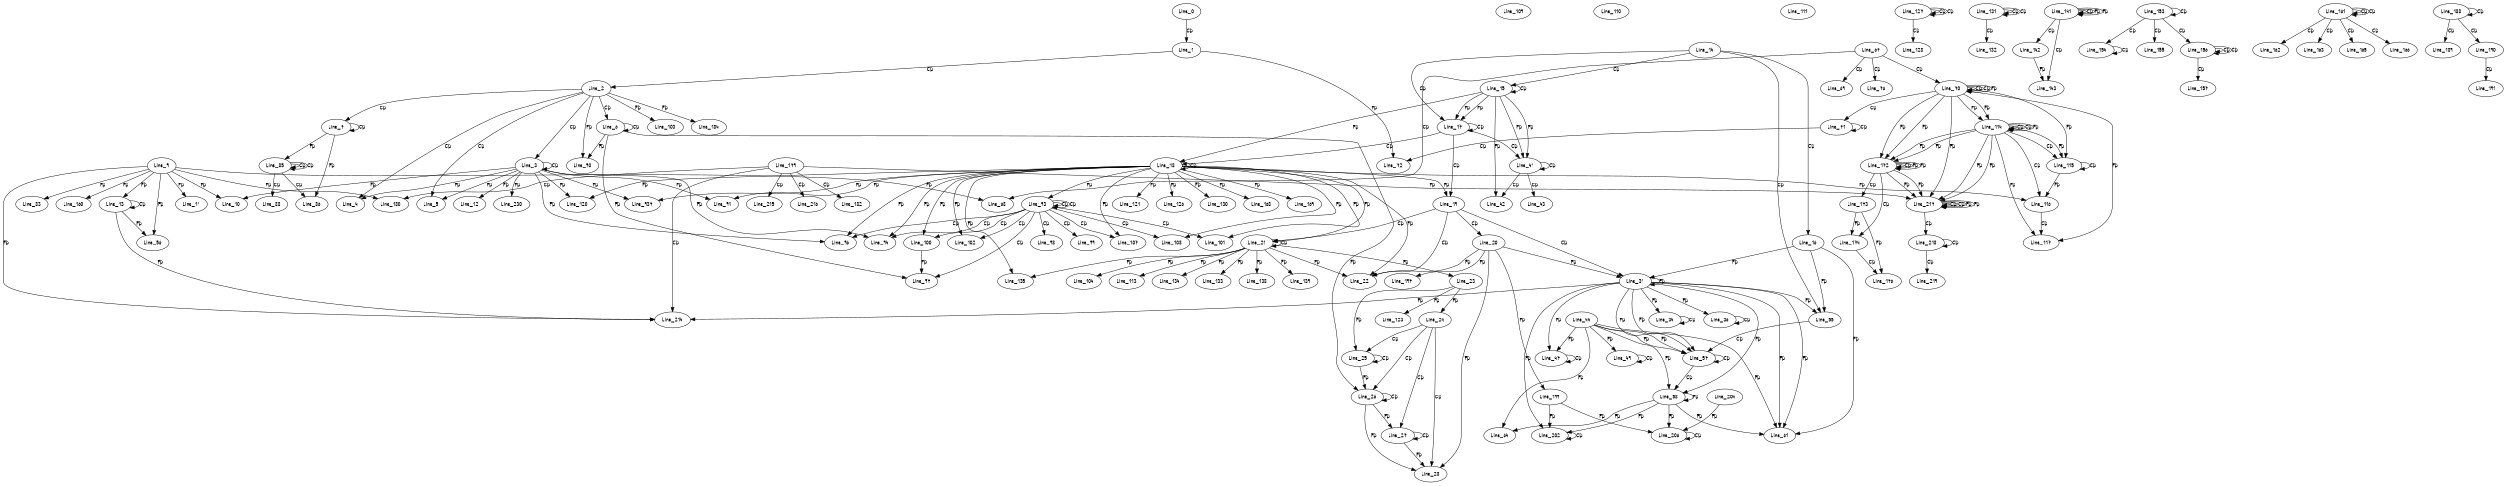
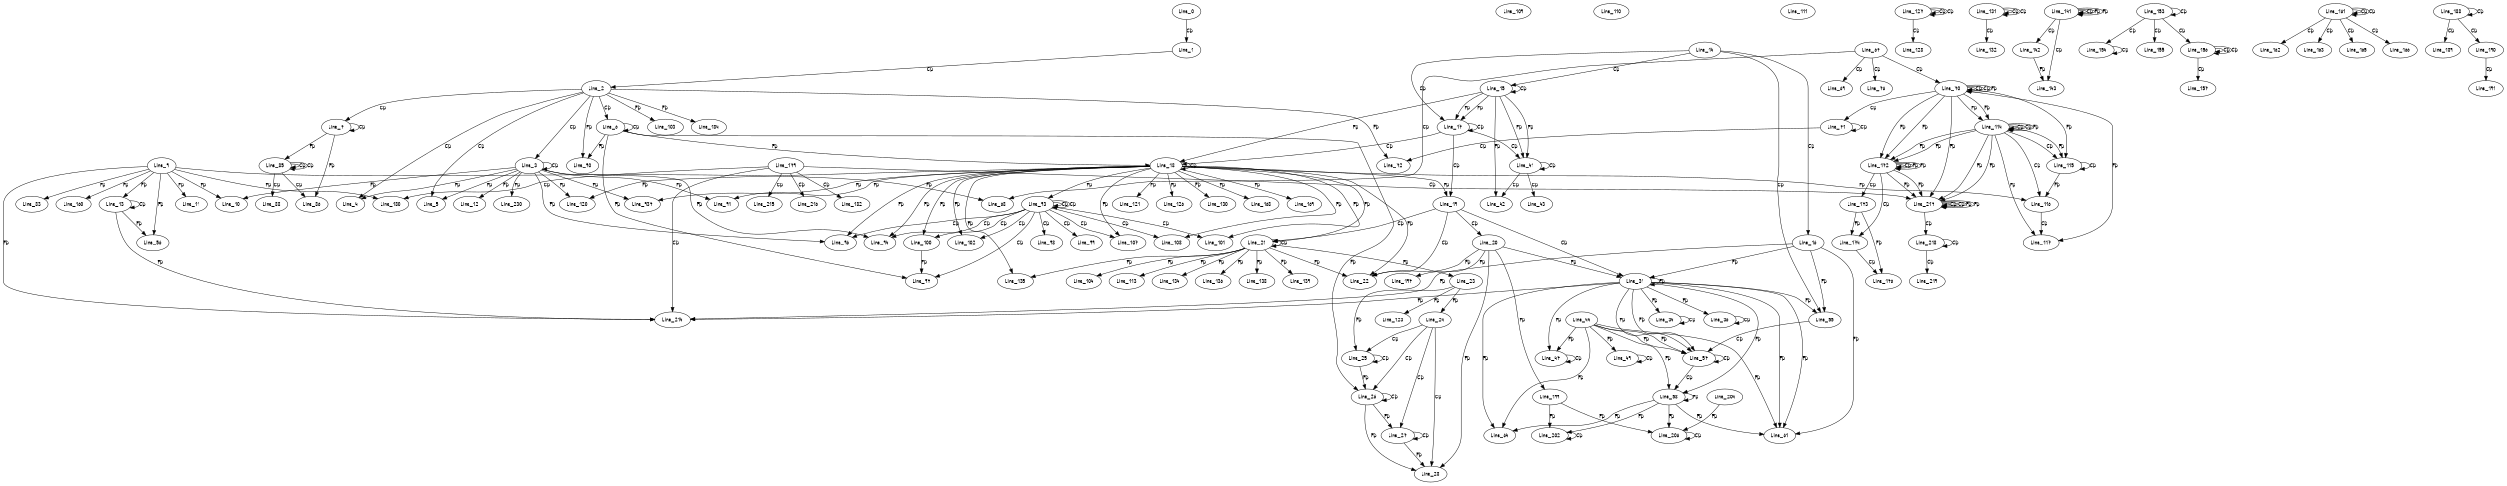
(1314, 76) -> (1008, 98)
none -> (884, 157)
(1433, 185) -> (1433, 185)
(1213, 281) -> (1213, 281)
none -> (1248, 303)
(1533, 327) -> (1495, 304)
